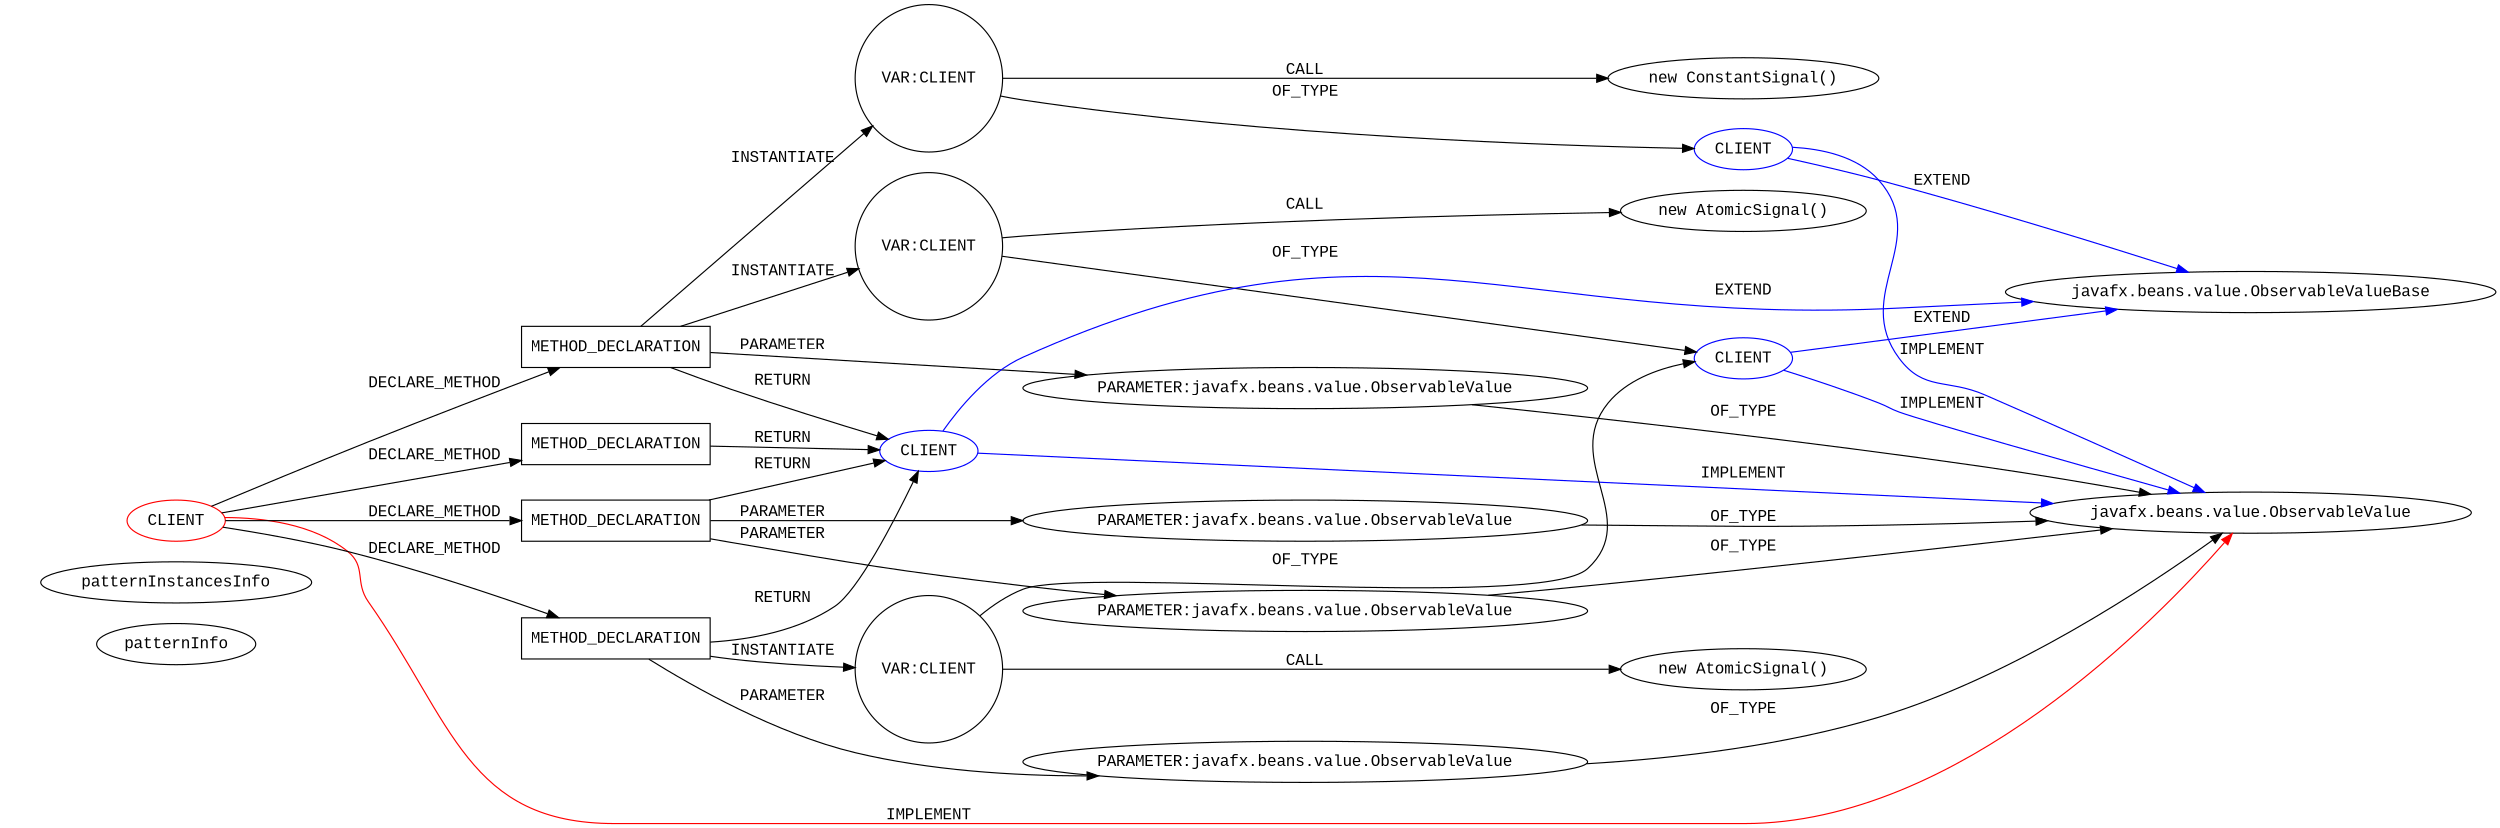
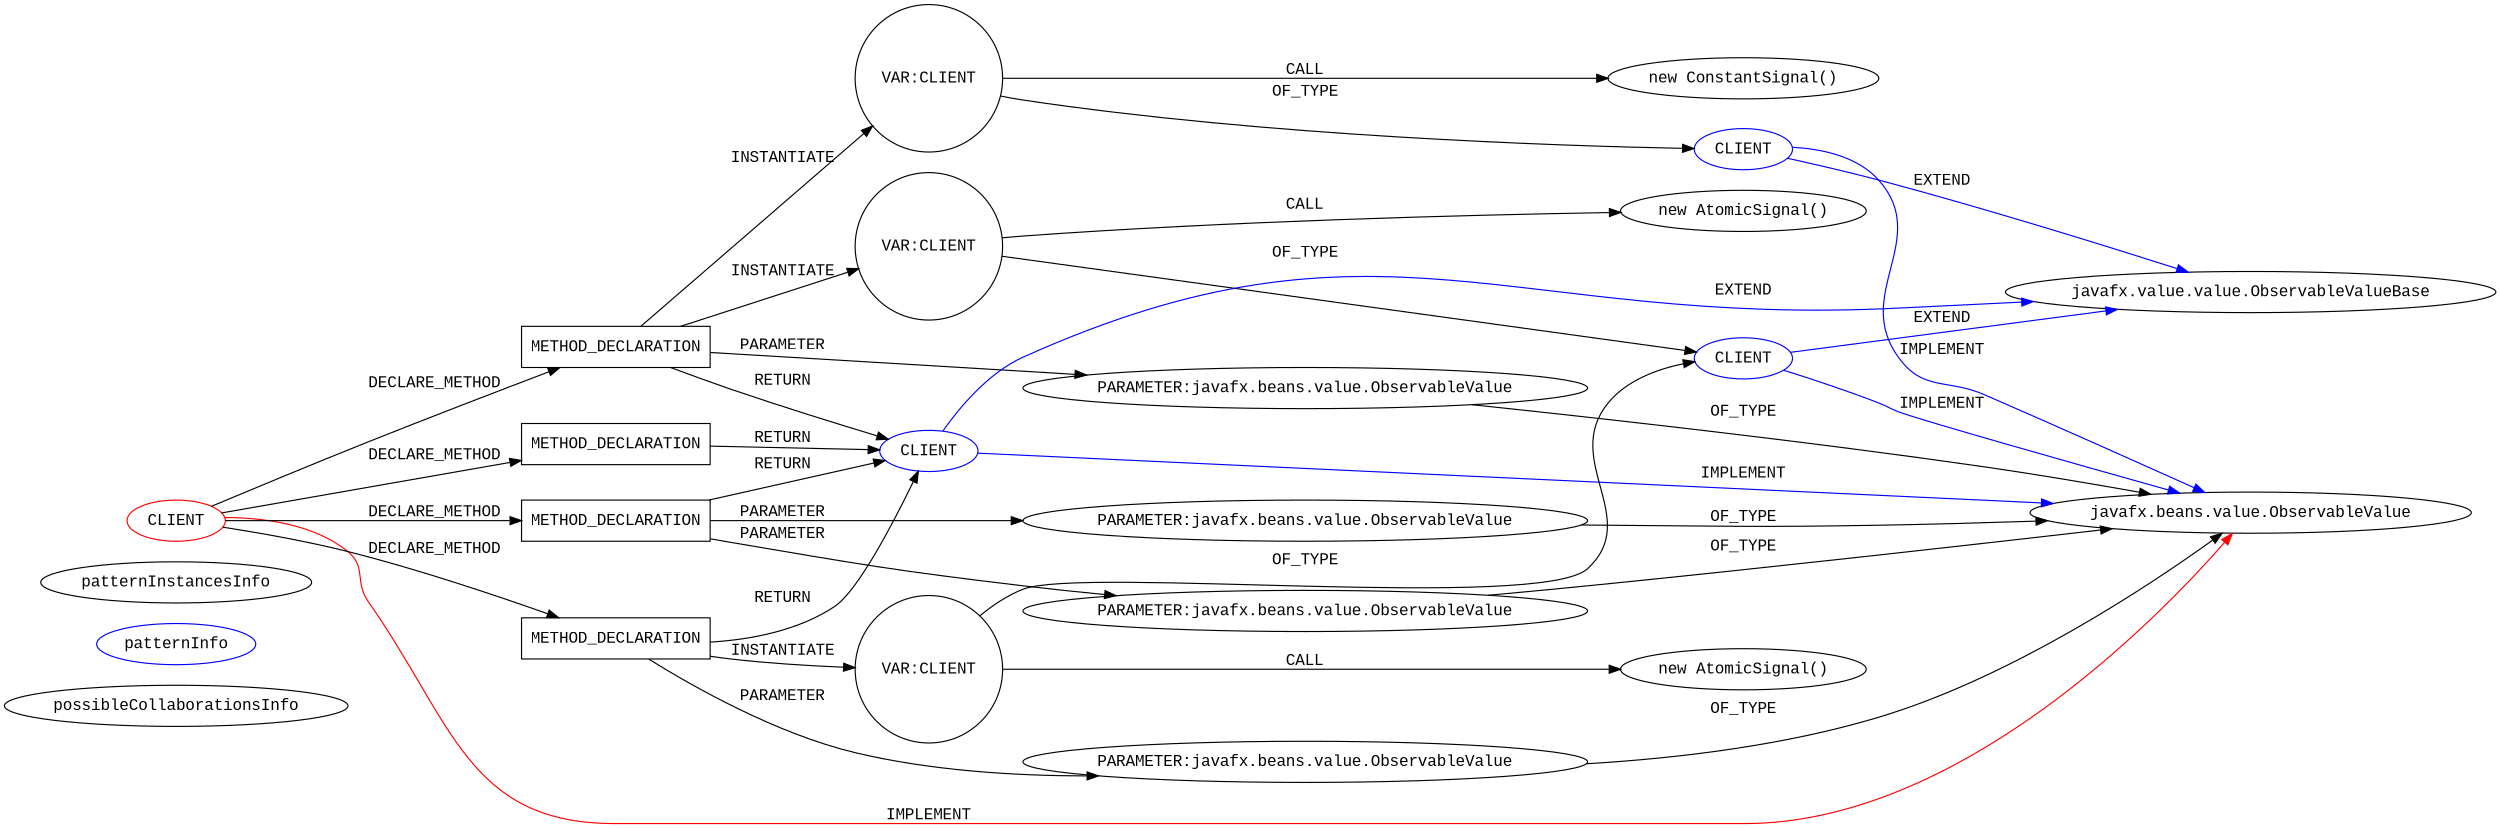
(2251, 292) -> (2251, 292)
(176, 644) -> (176, 644)
none -> (176, 706)
